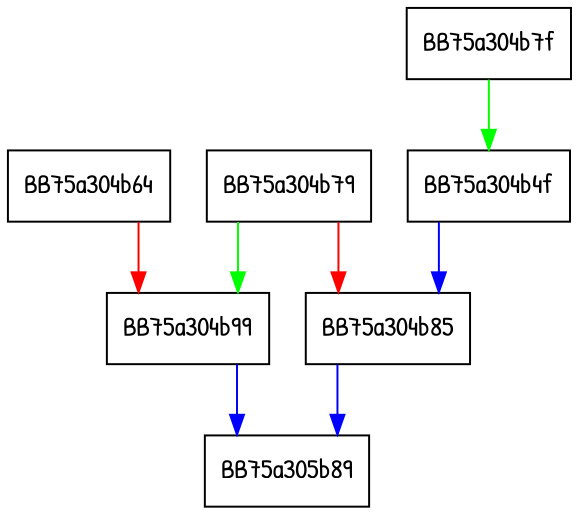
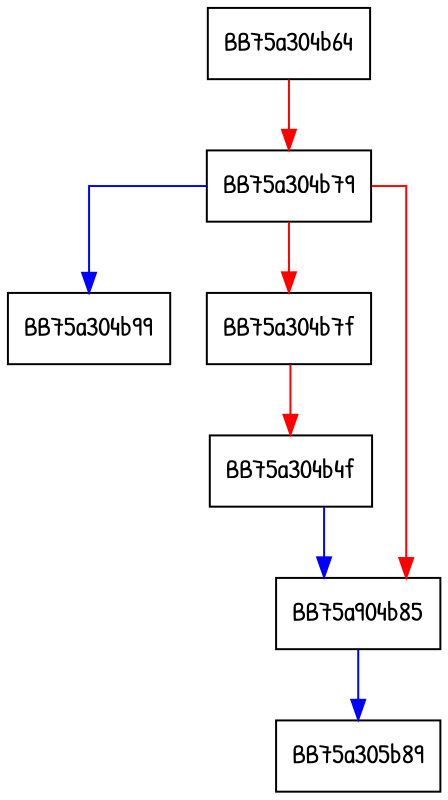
(489, 105) -> (290, 390)
(139, 247) -> (289, 105)
(238, 247) -> (104, 186)
none -> (289, 247)
(388, 329) -> (358, 614)
(237, 390) -> none
